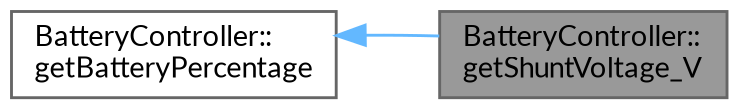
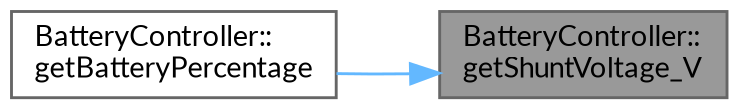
(402, 35) -> (373, 74)
